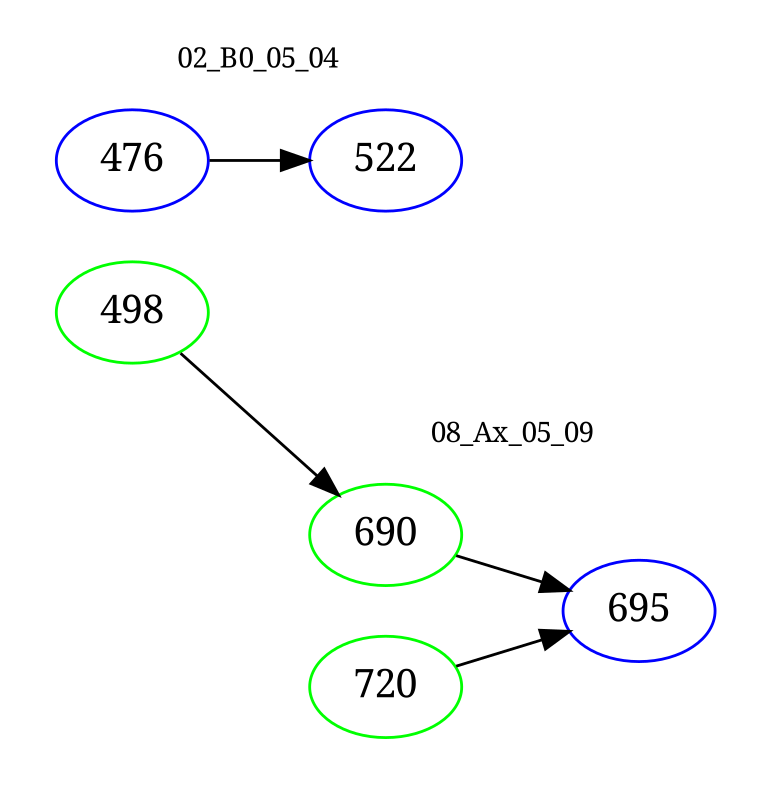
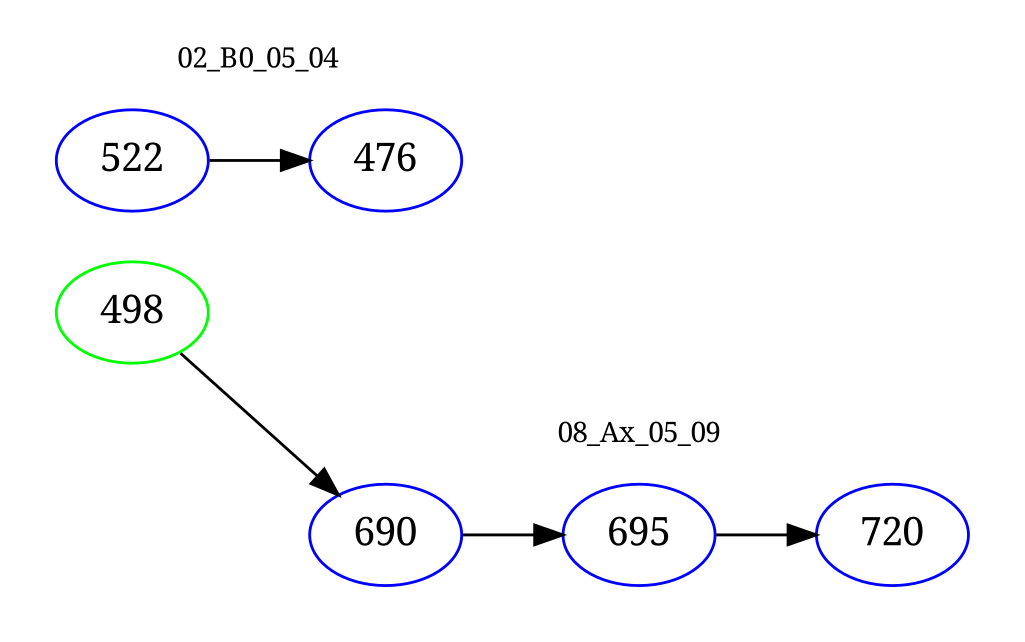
(245, 160) -> (245, 160)
(386, 535) -> (386, 535)
(499, 653) -> (752, 535)
(386, 687) -> (892, 535)
